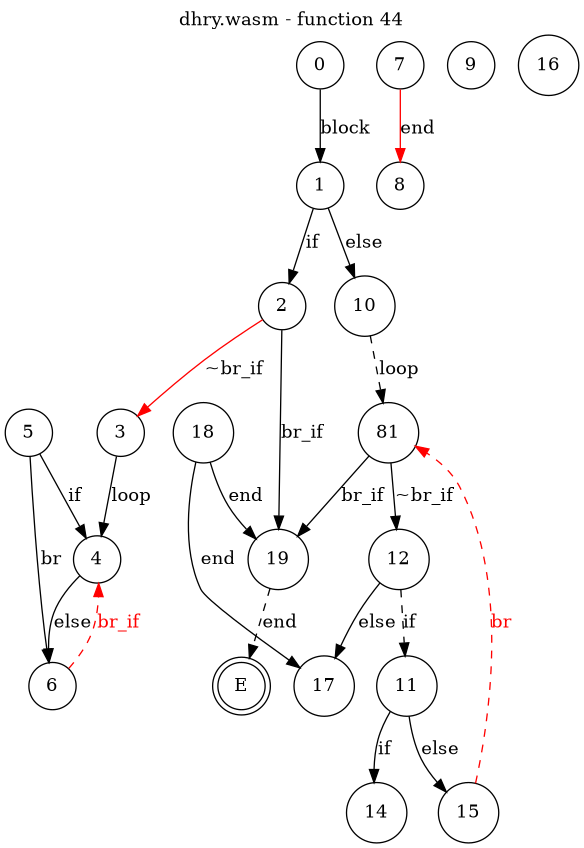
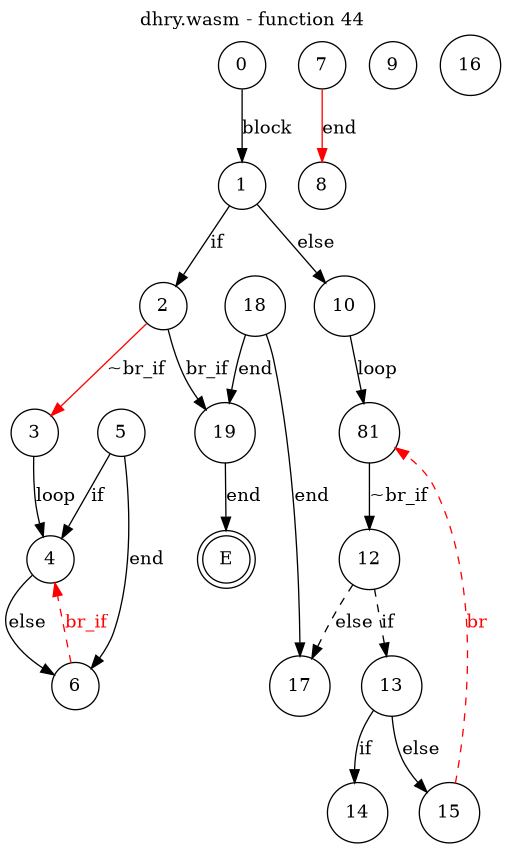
(375, 363) -> (356, 363)
(338, 491) -> none
(51, 559) -> (147, 559)
(358, 613) -> (334, 615)
(262, 617) -> (226, 490)
(407, 686) -> (392, 686)
